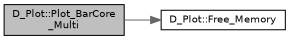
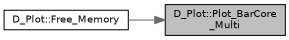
(137, 20) -> (141, 20)
